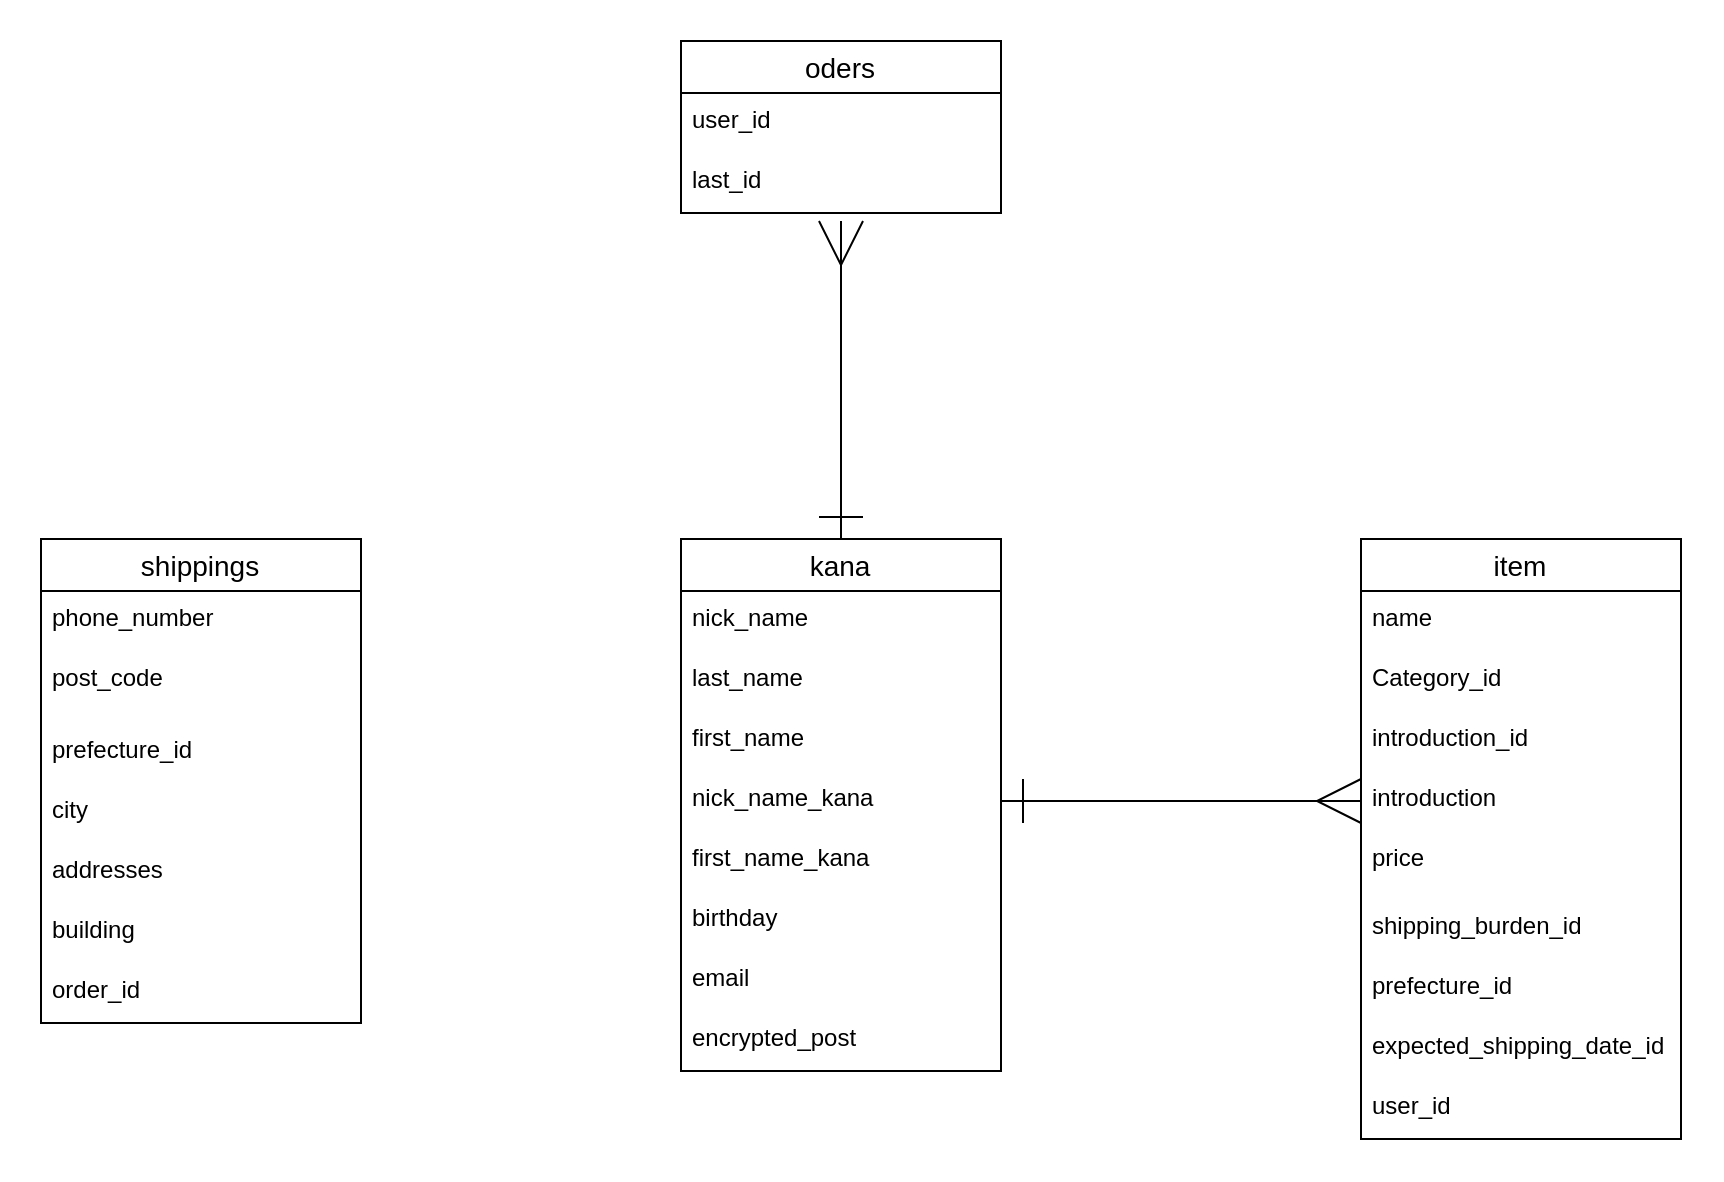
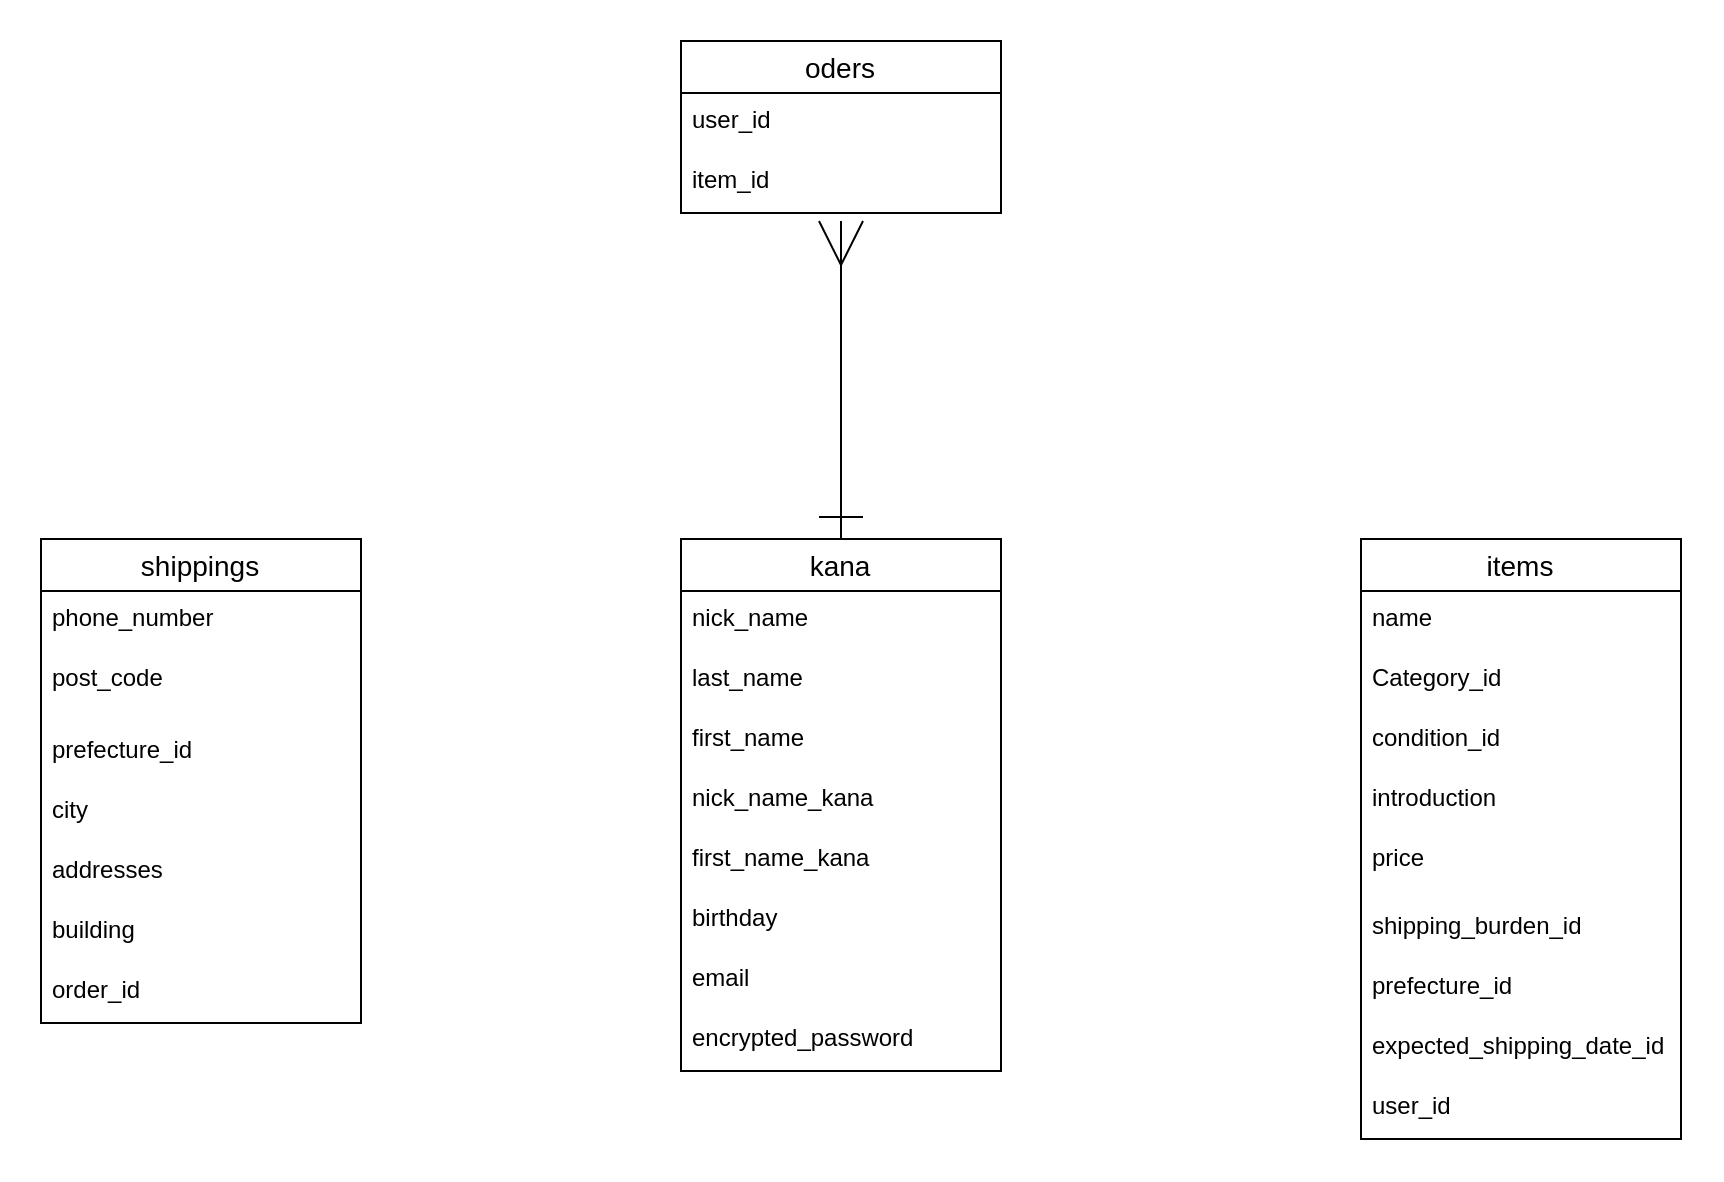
(733, 180) -> (733, 180)
(1520, 567) -> (1520, 567)
(1463, 738) -> (1443, 738)
(1181, 801) -> none
(786, 1038) -> (813, 1038)
